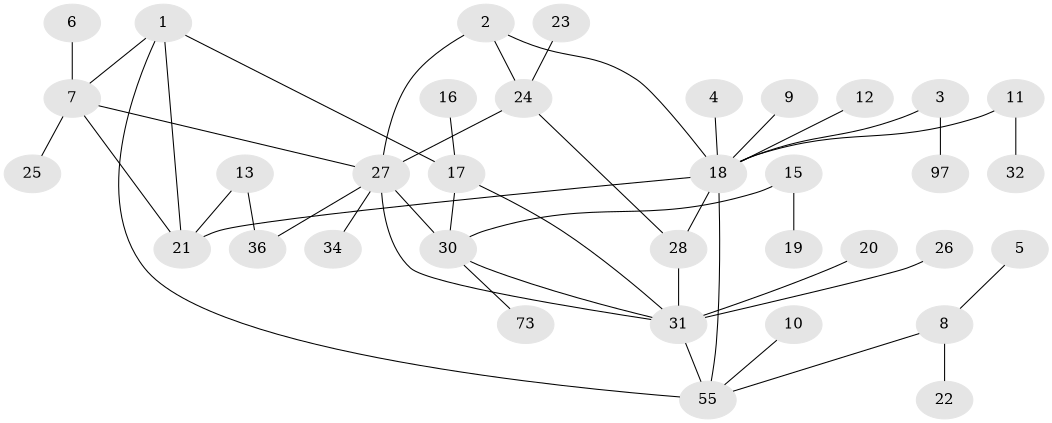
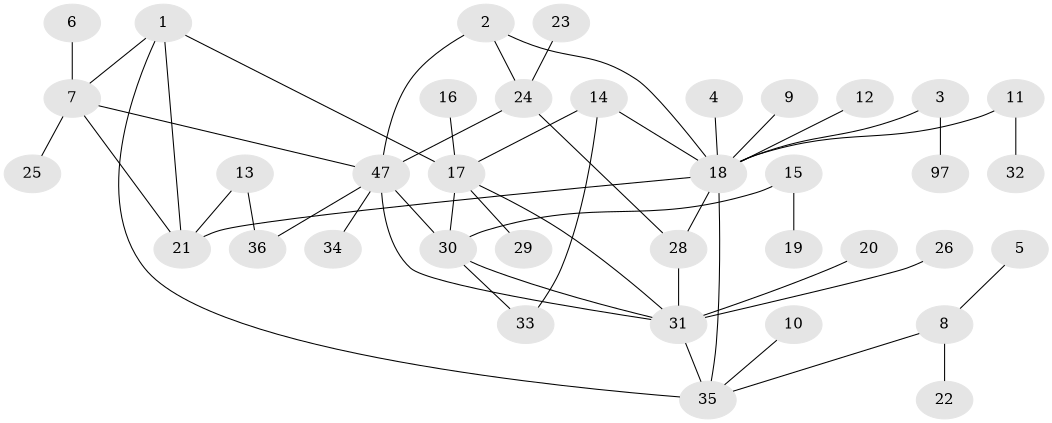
none -> (599, 98)
(381, 174) -> (381, 174)
none -> (524, 249)
(526, 325) -> (526, 325)
(708, 400) -> (708, 400)
